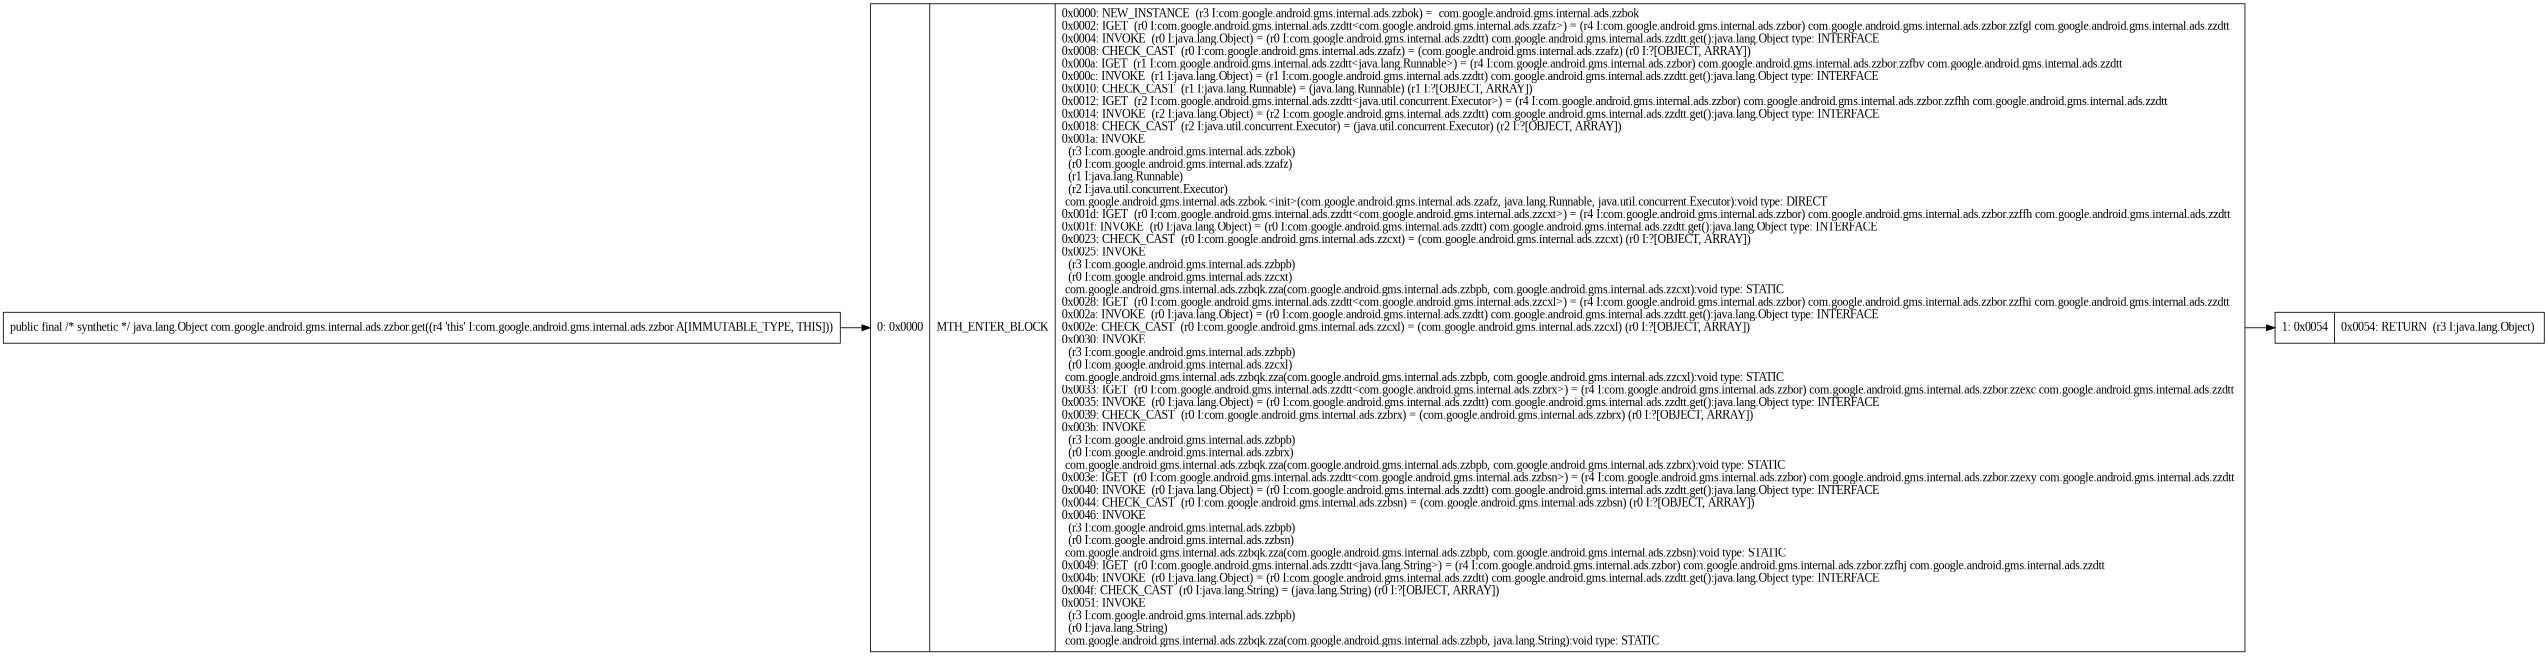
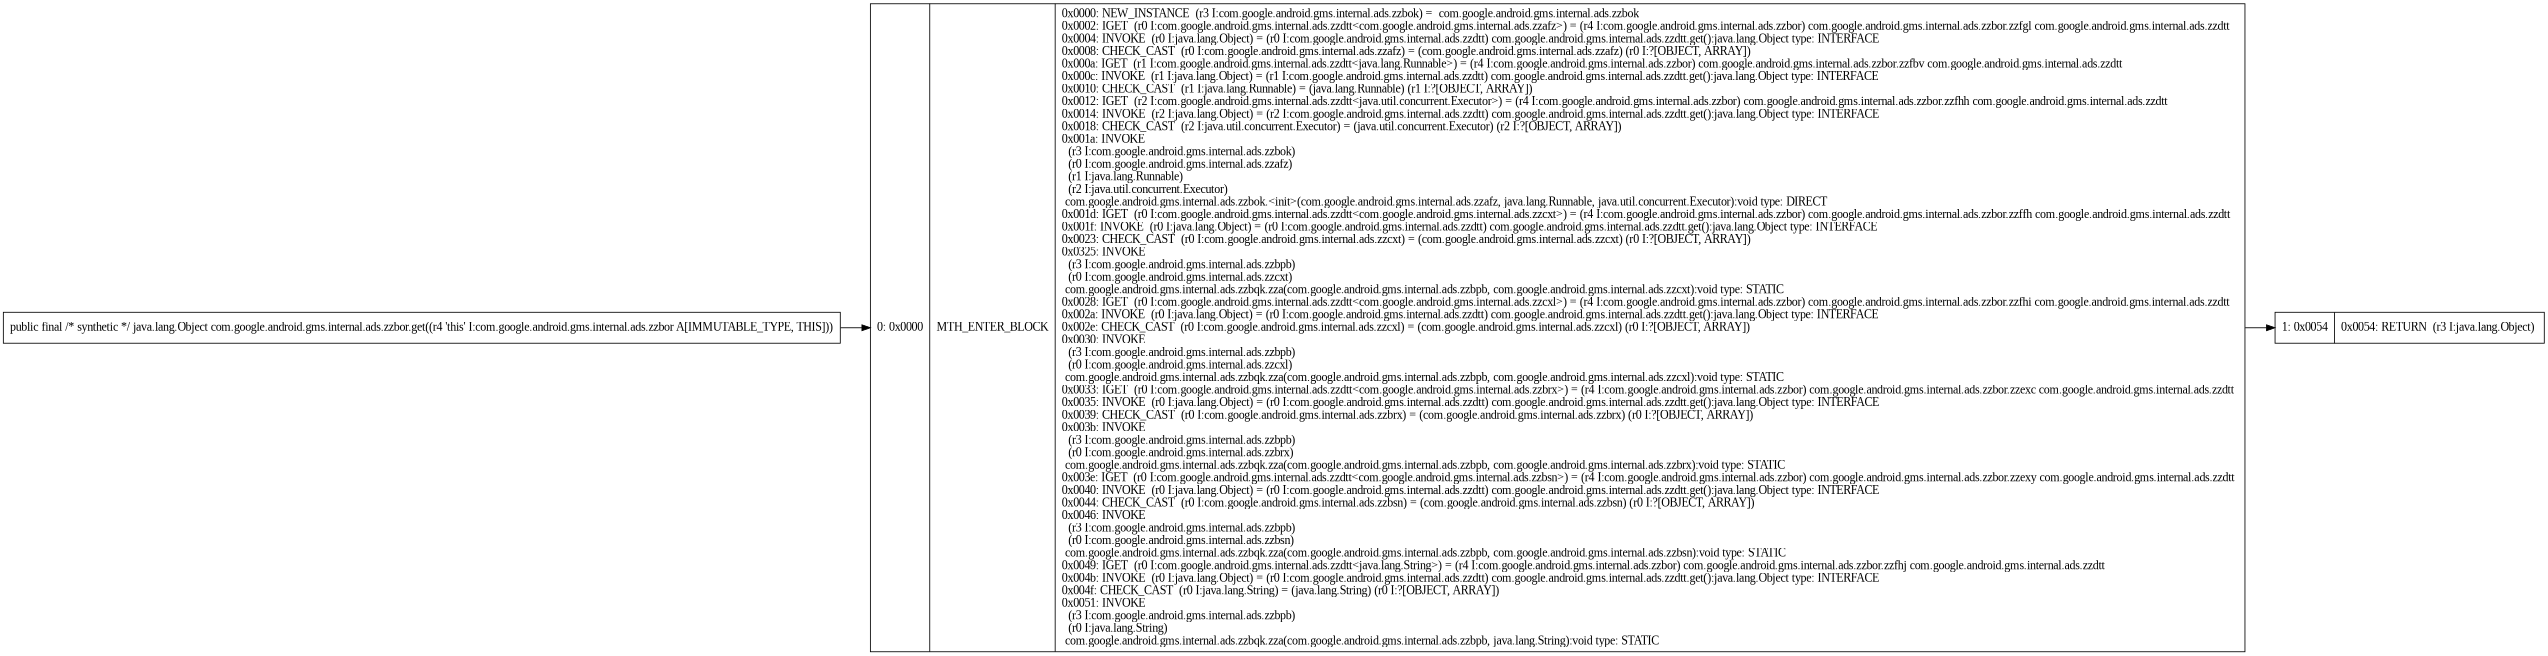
(1107, 252) -> (1107, 252)
